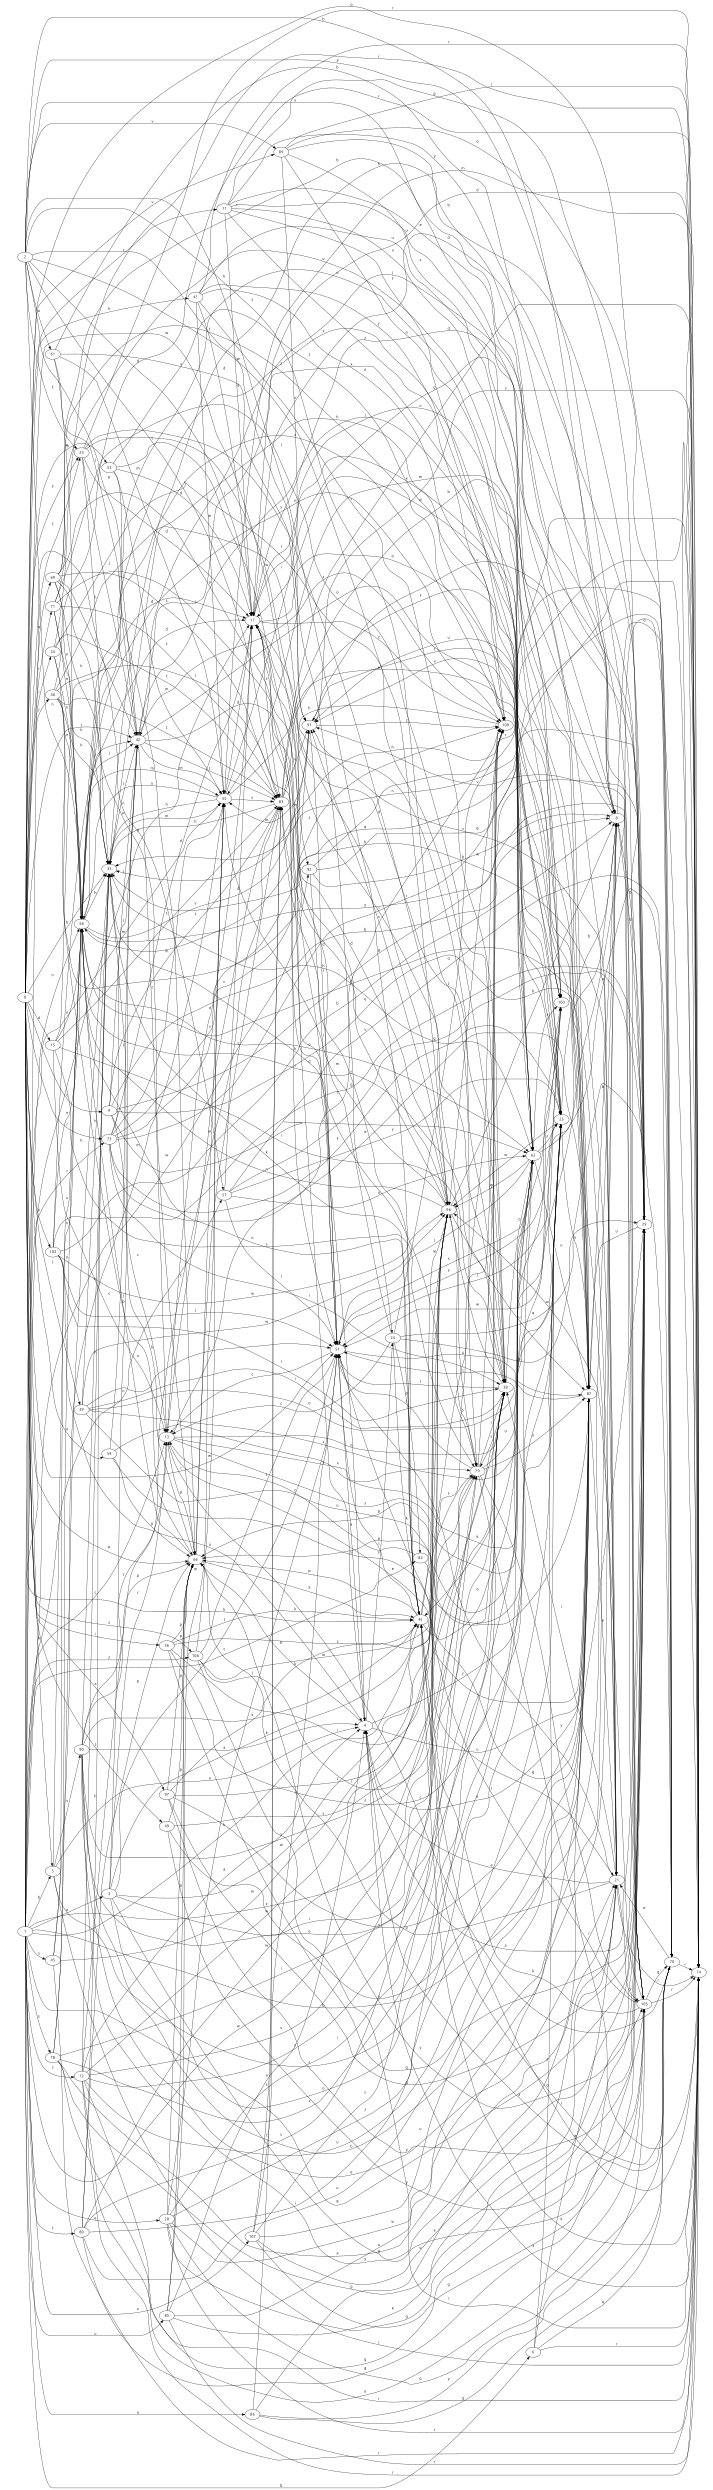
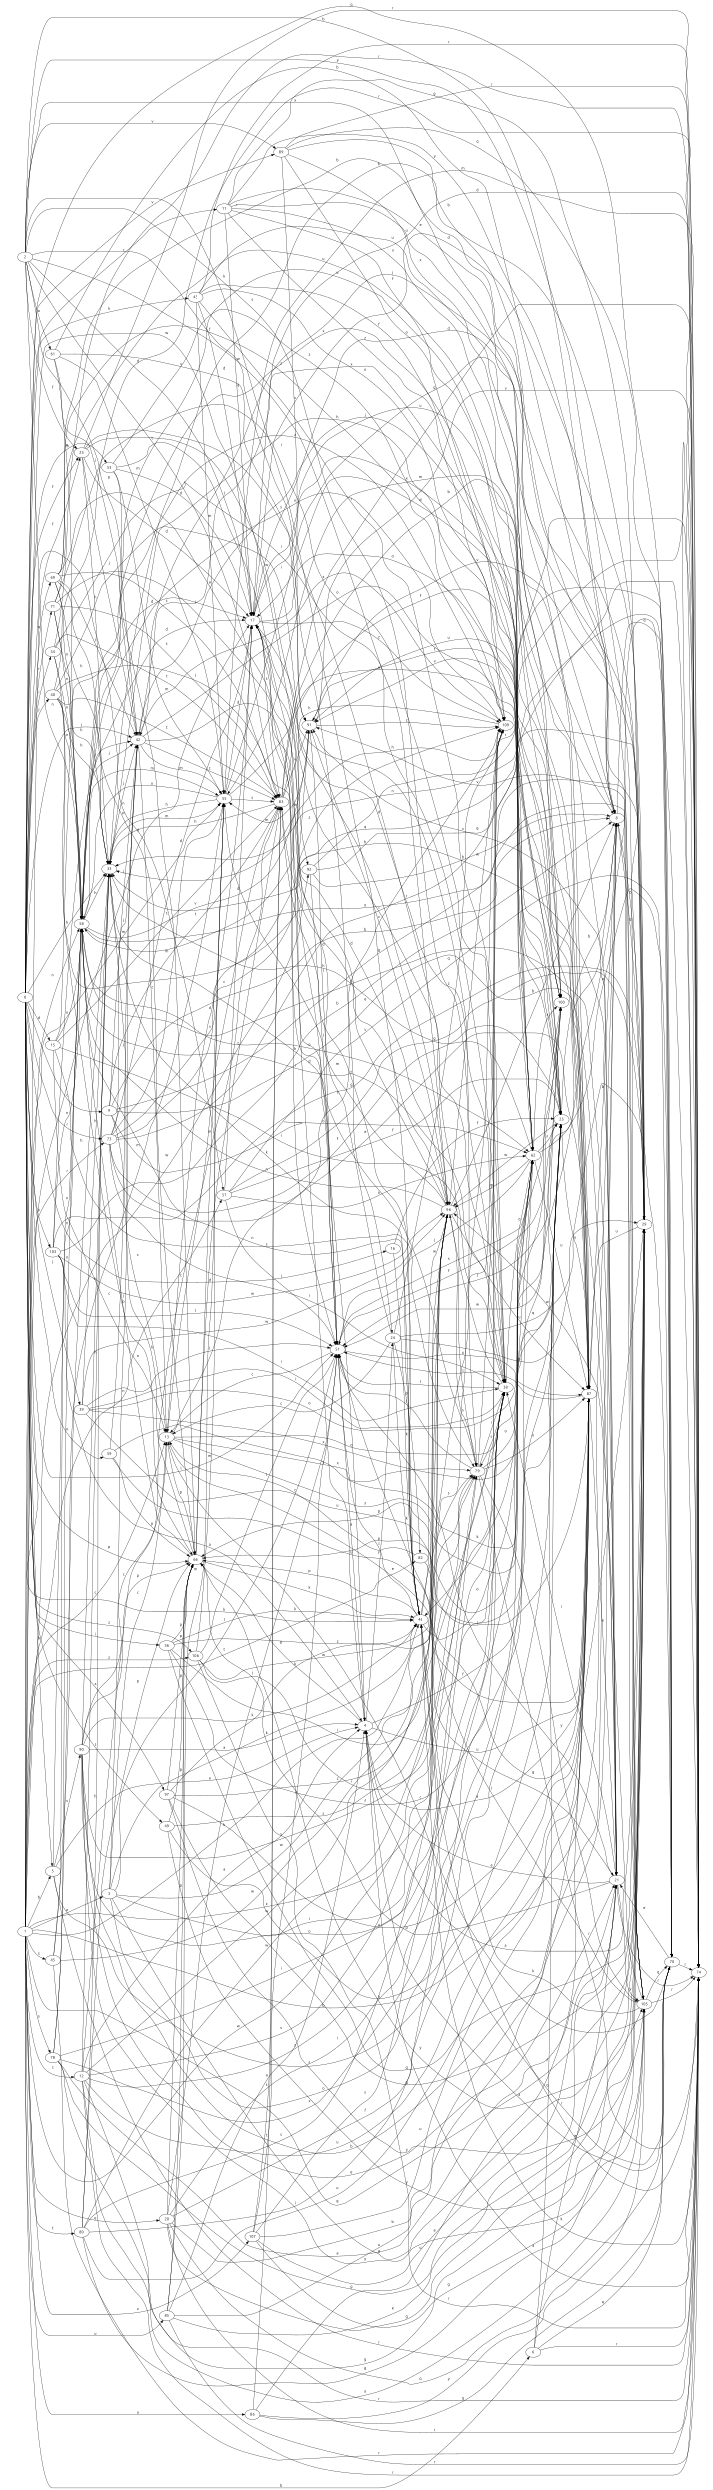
none -> (393, 1249)
